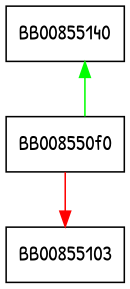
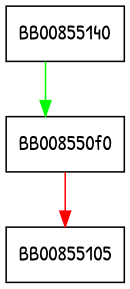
(85, 97) -> (46, 81)
(65, 255) -> (65, 255)
